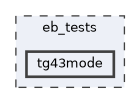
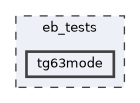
(70, 64) -> (70, 64)
